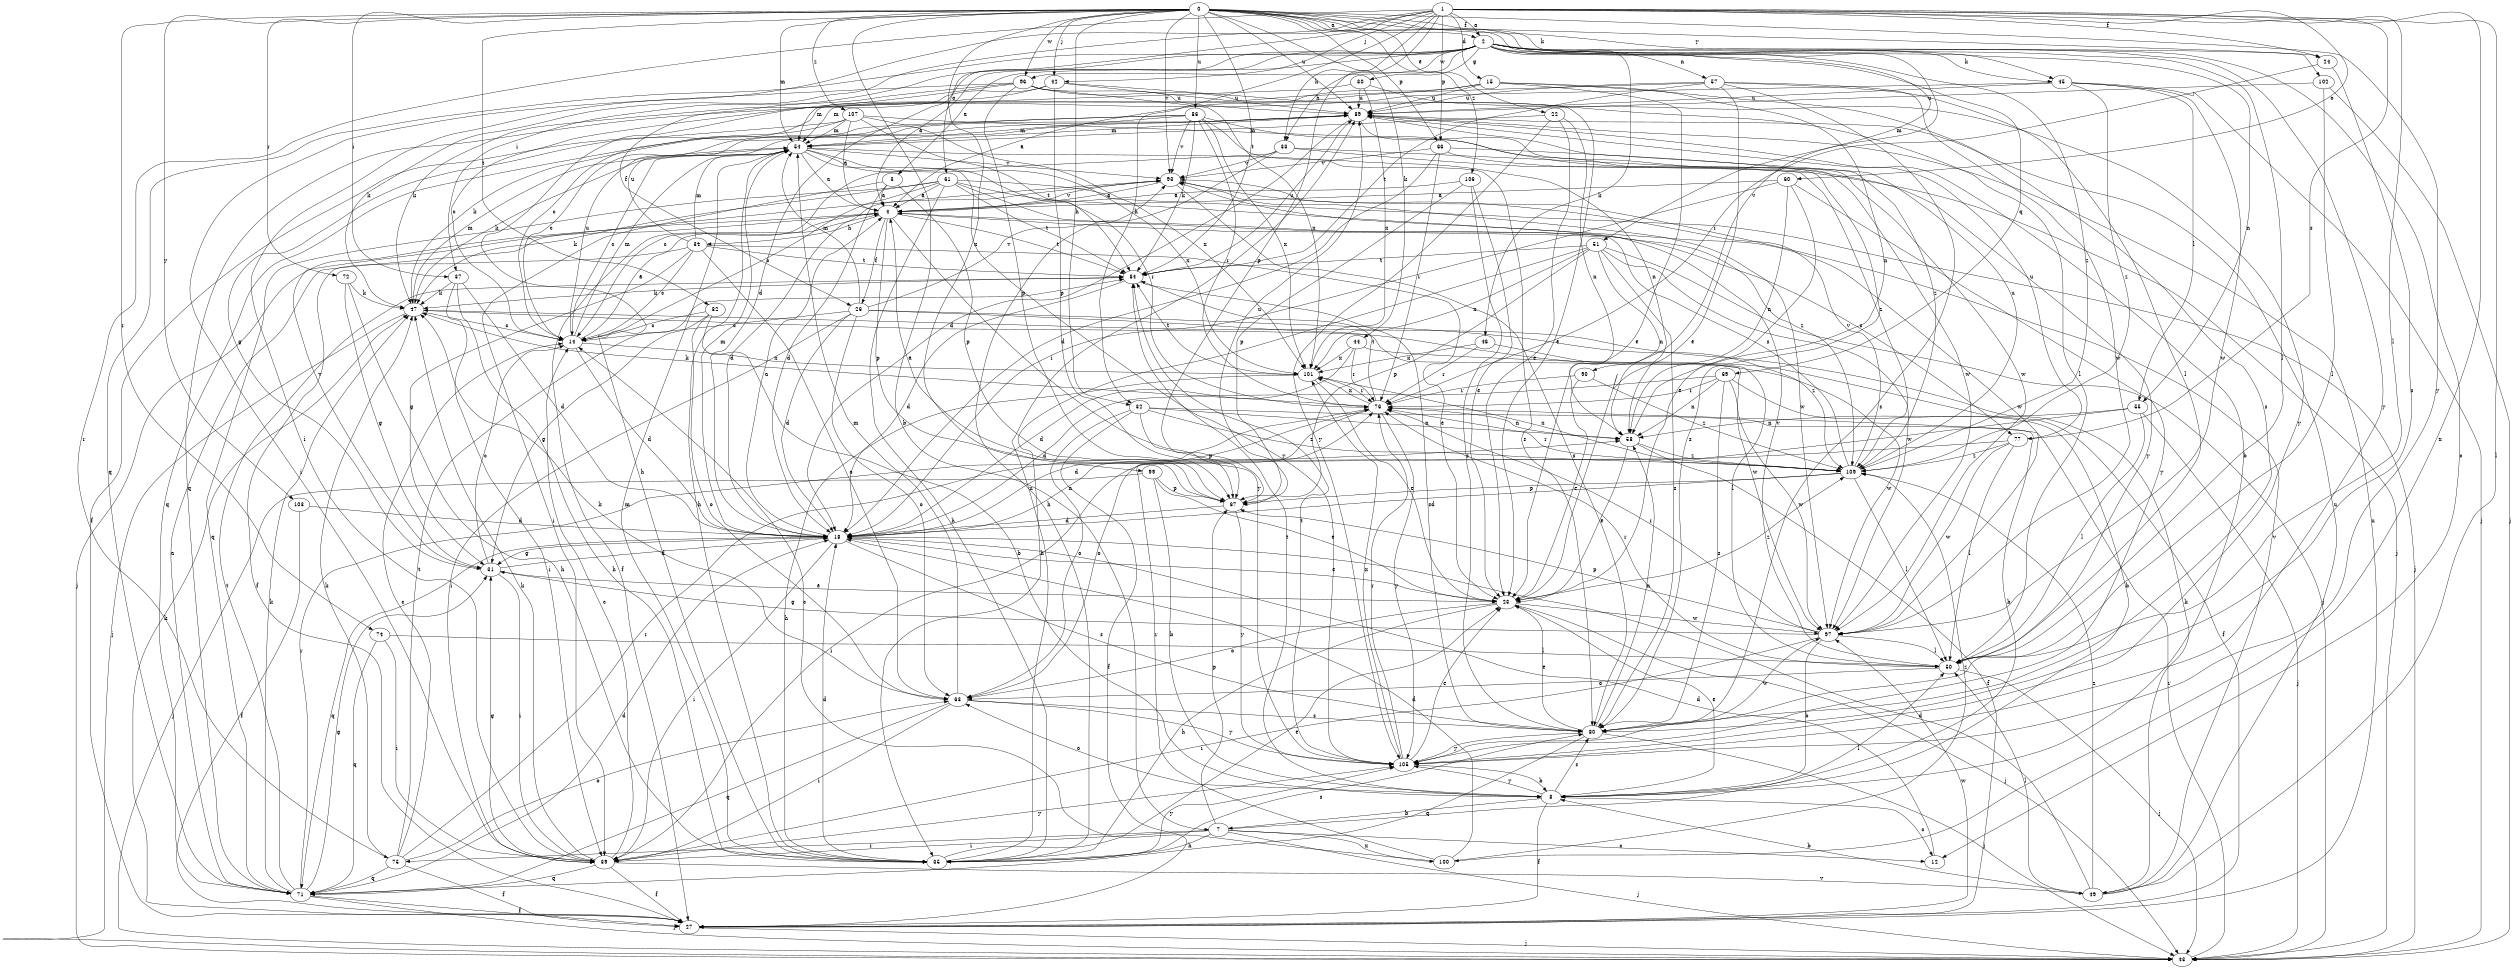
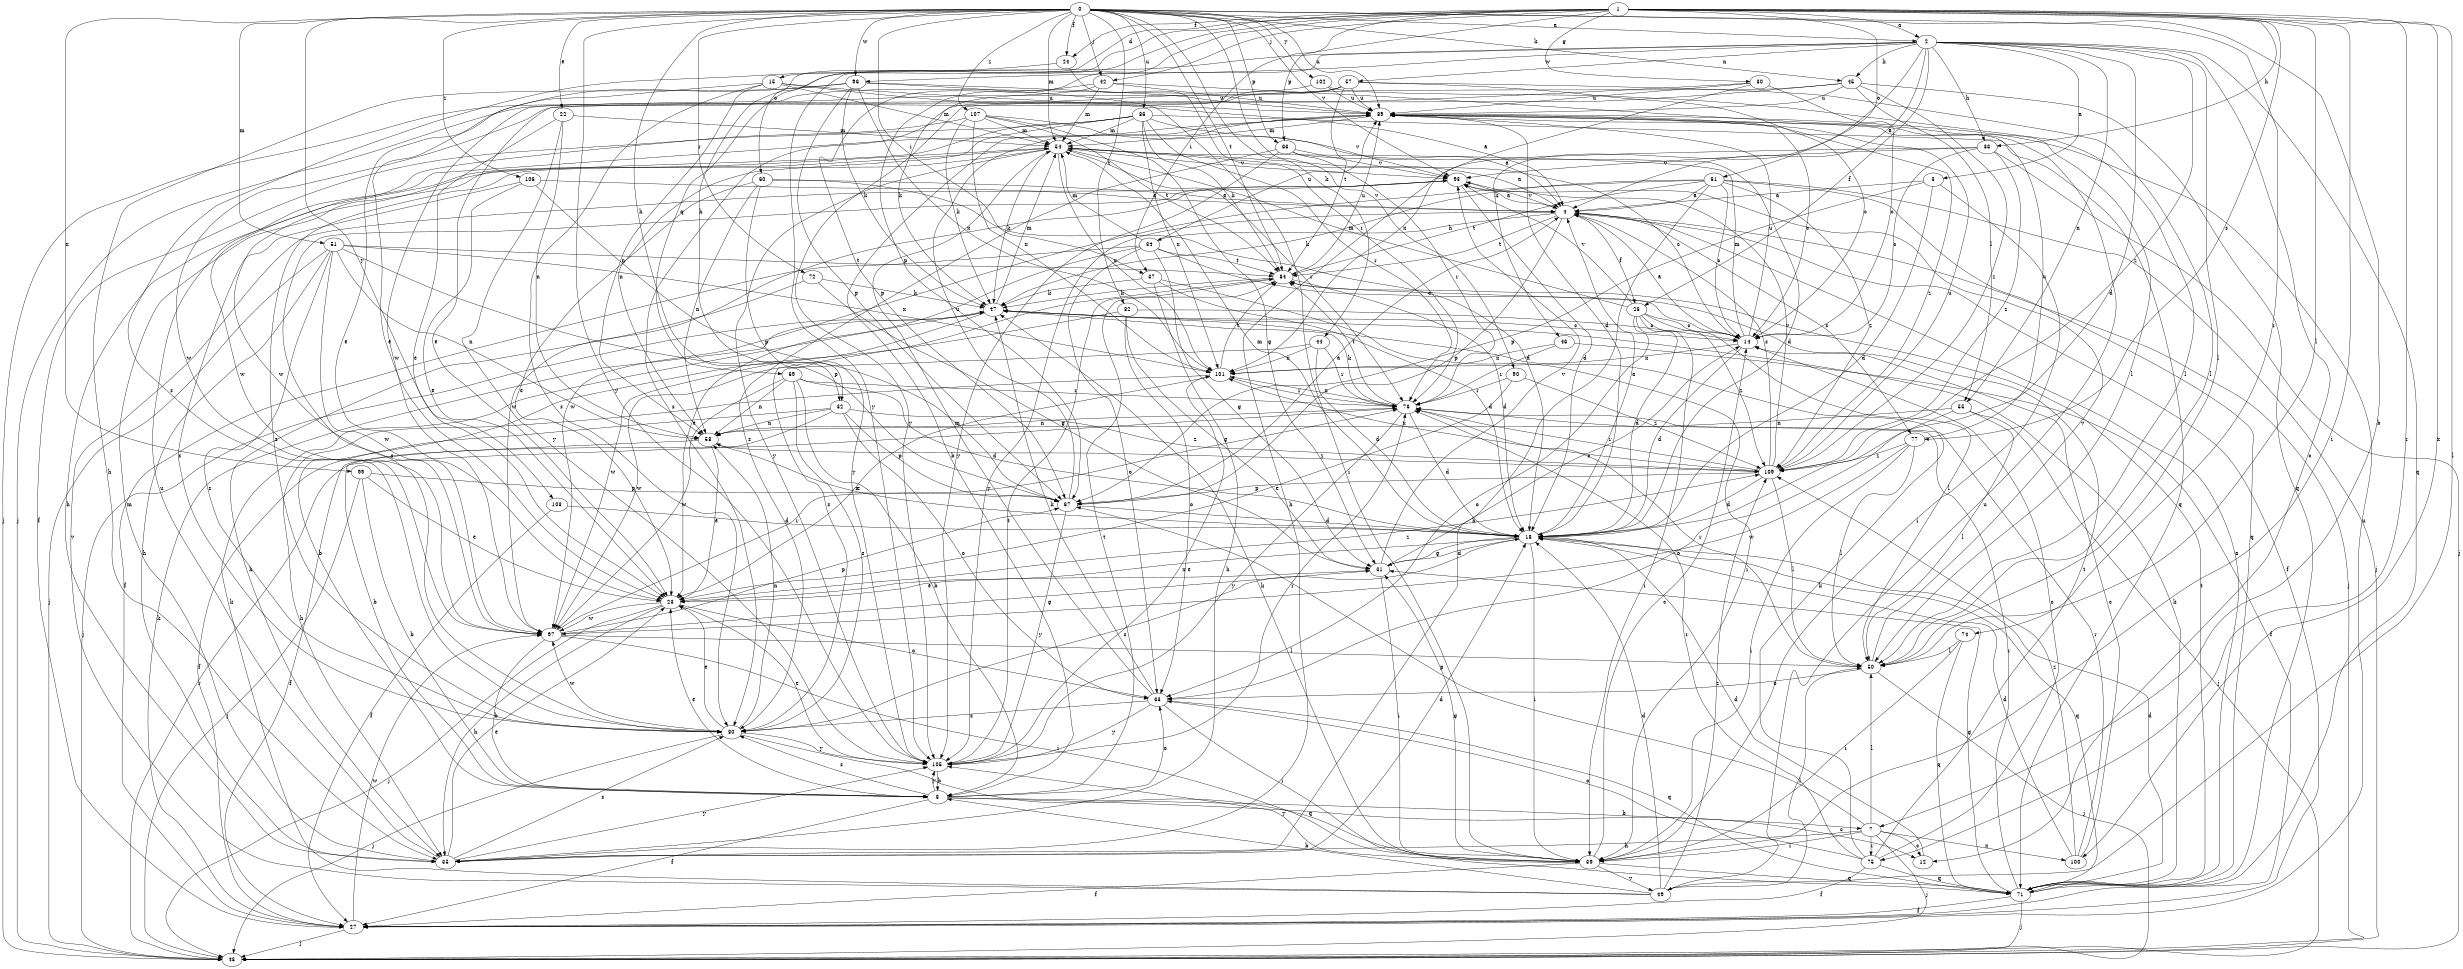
(1431, 75) -> (1601, 75)
(1052, 358) -> (1528, 358)
